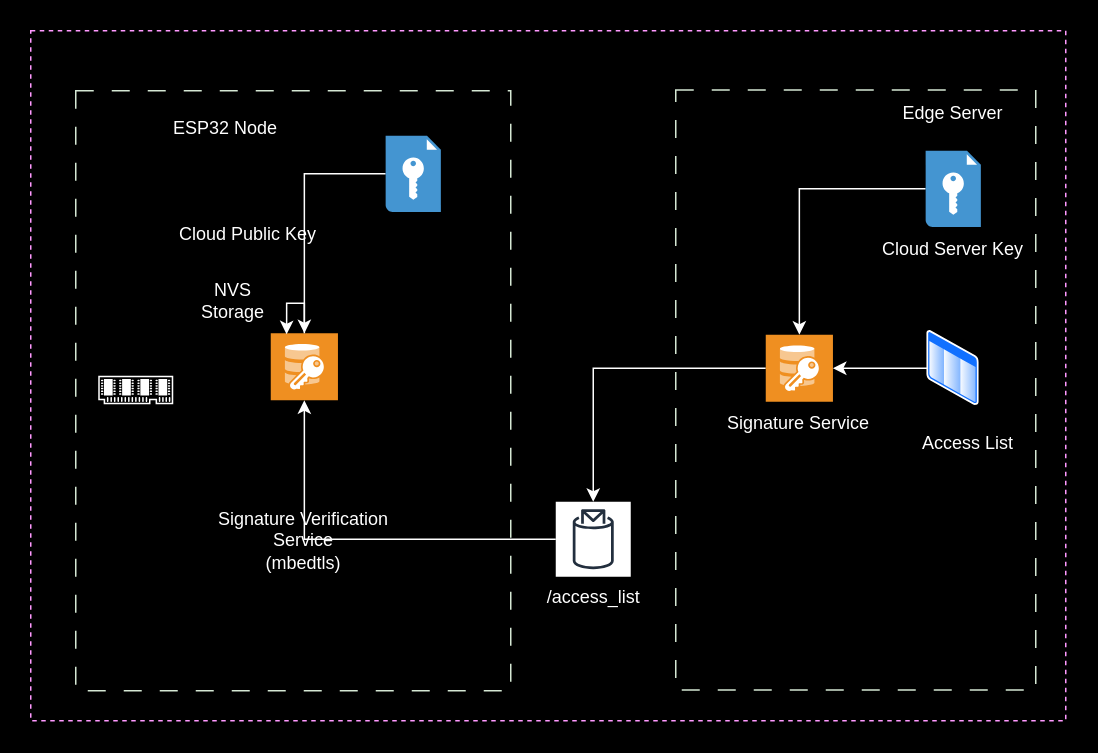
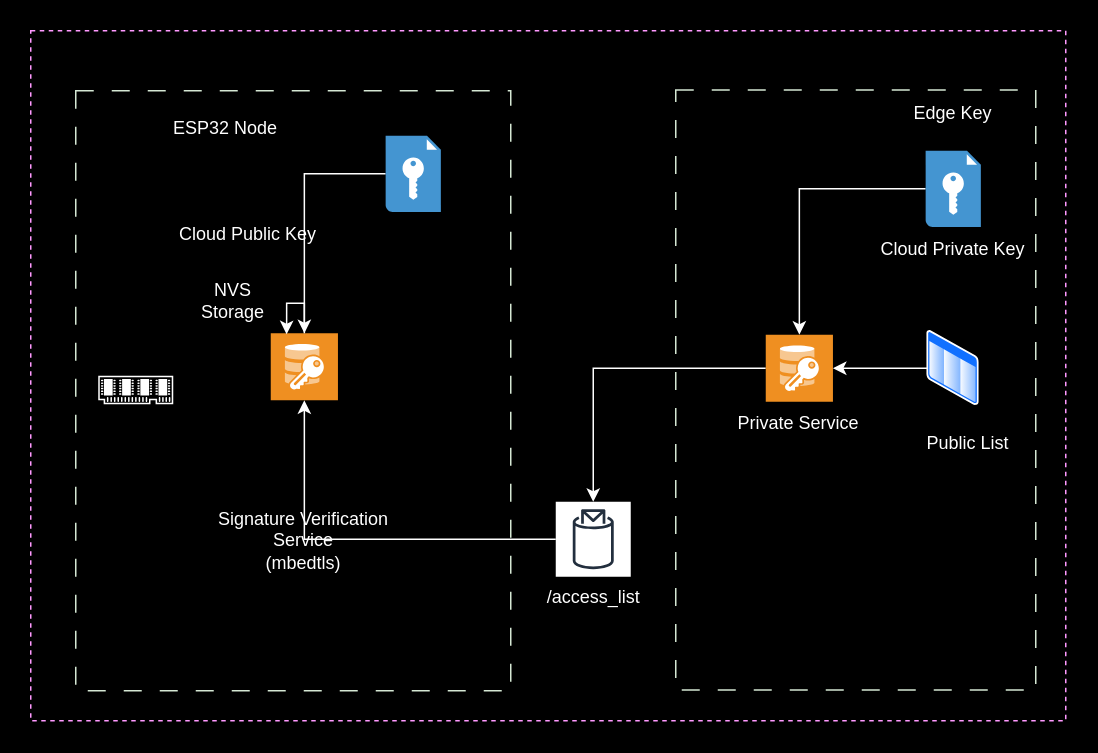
(953, 113) -> (953, 113)
(953, 250) -> (953, 250)
(799, 424) -> (799, 424)
(968, 443) -> (968, 443)
